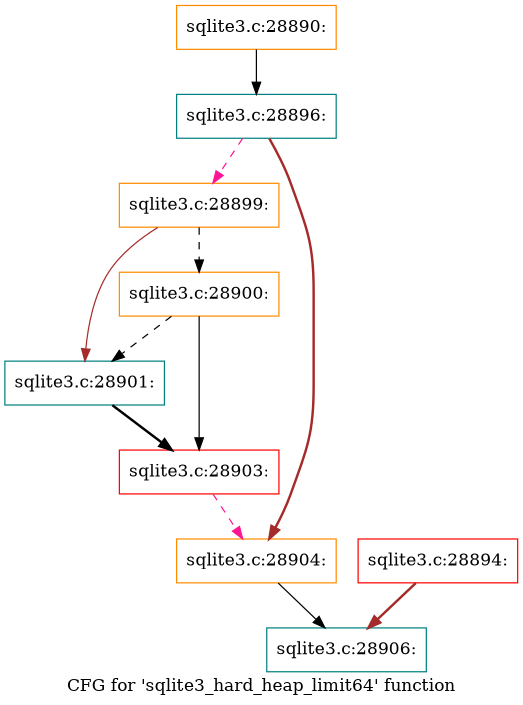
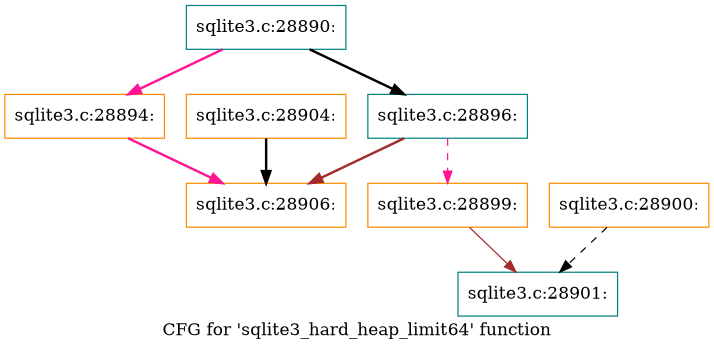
(256, 27) -> (266, 27)
(256, 66) -> (351, 69)
none -> (181, 69)
(199, 244) -> none
(314, 332) -> (363, 158)
(199, 472) -> none
(438, 561) -> (85, 116)
(297, 601) -> (266, 155)
(397, 601) -> (170, 158)
(347, 650) -> (266, 205)
